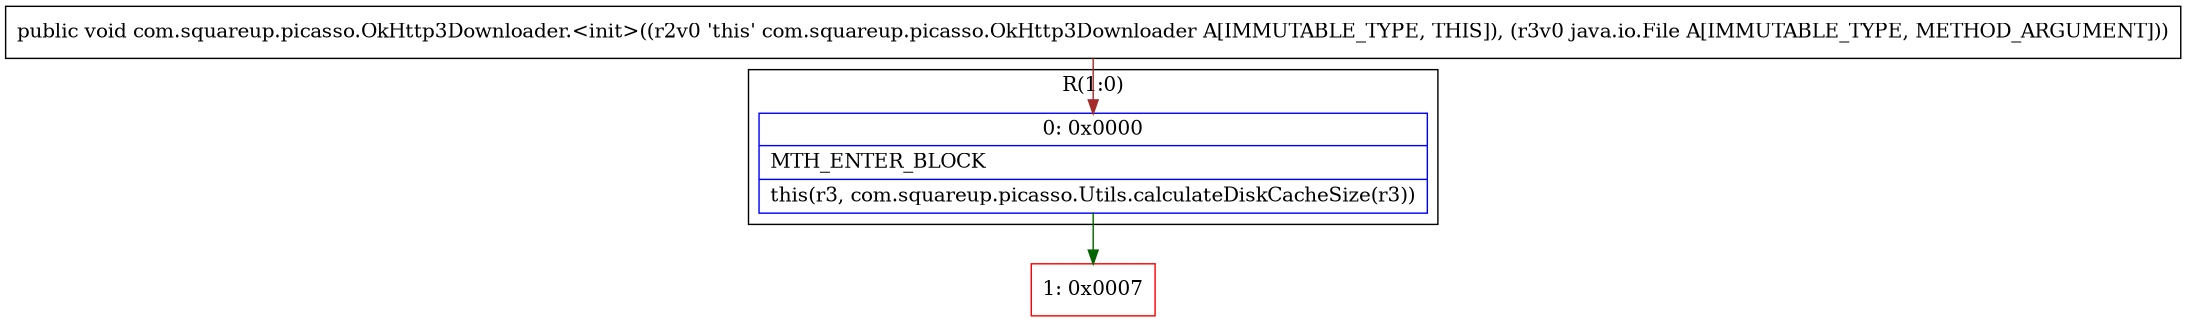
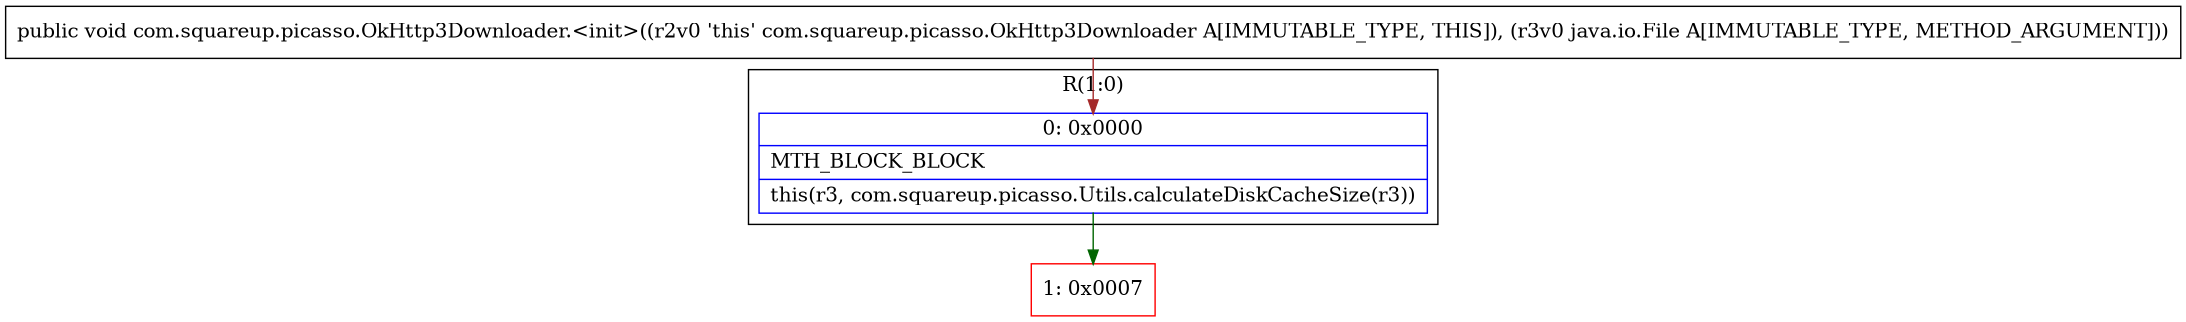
(879, 162) -> (878, 162)
